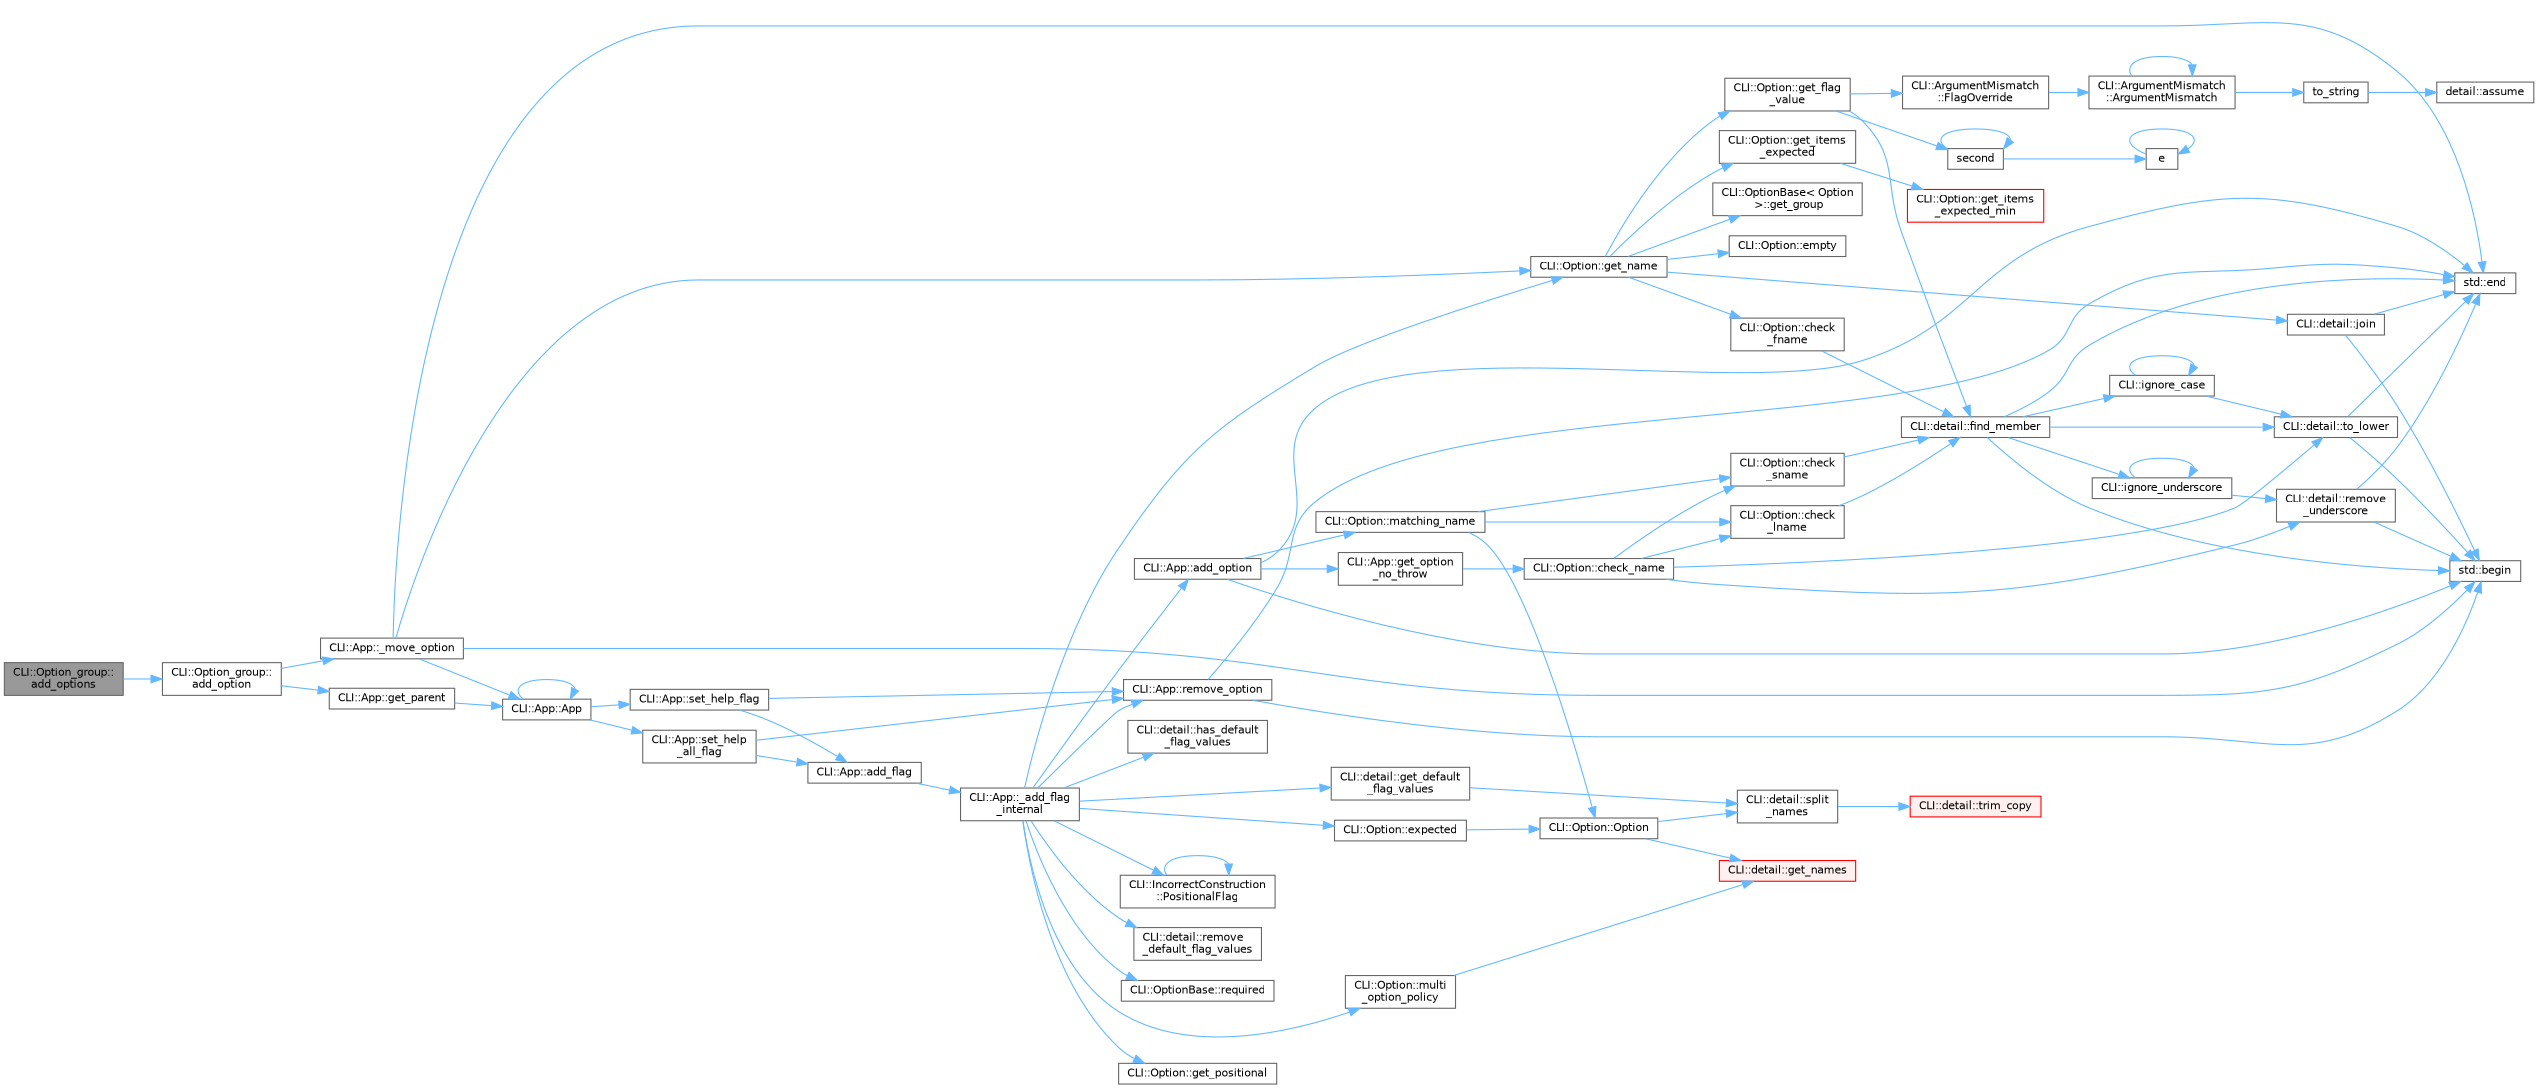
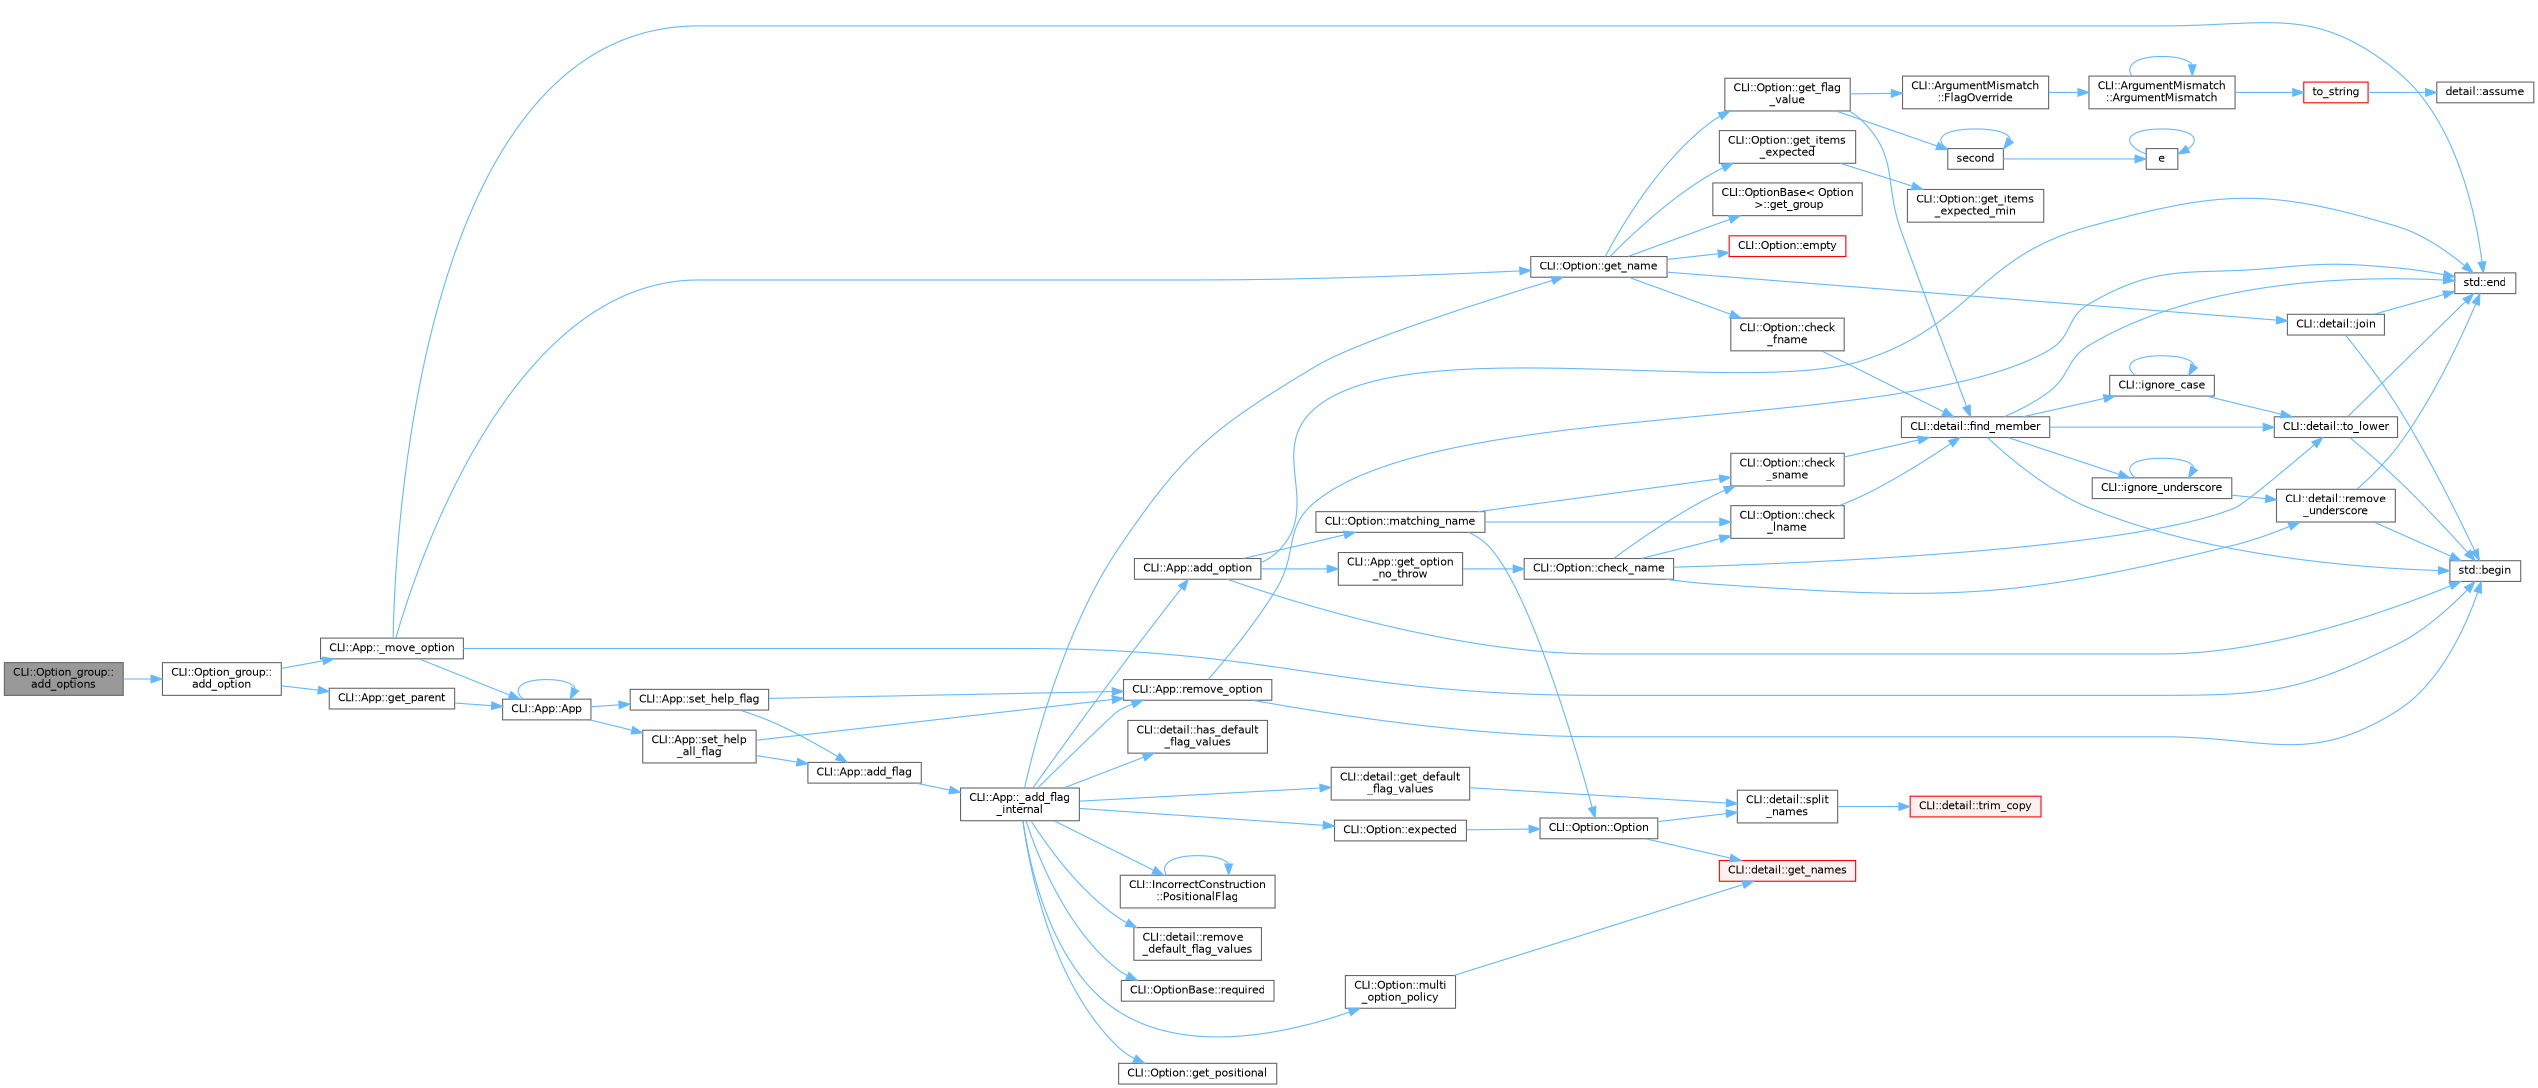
(2336, 92) -> (2336, 92)
(1976, 206) -> (1976, 206)
(1788, 246) -> (1788, 246)
